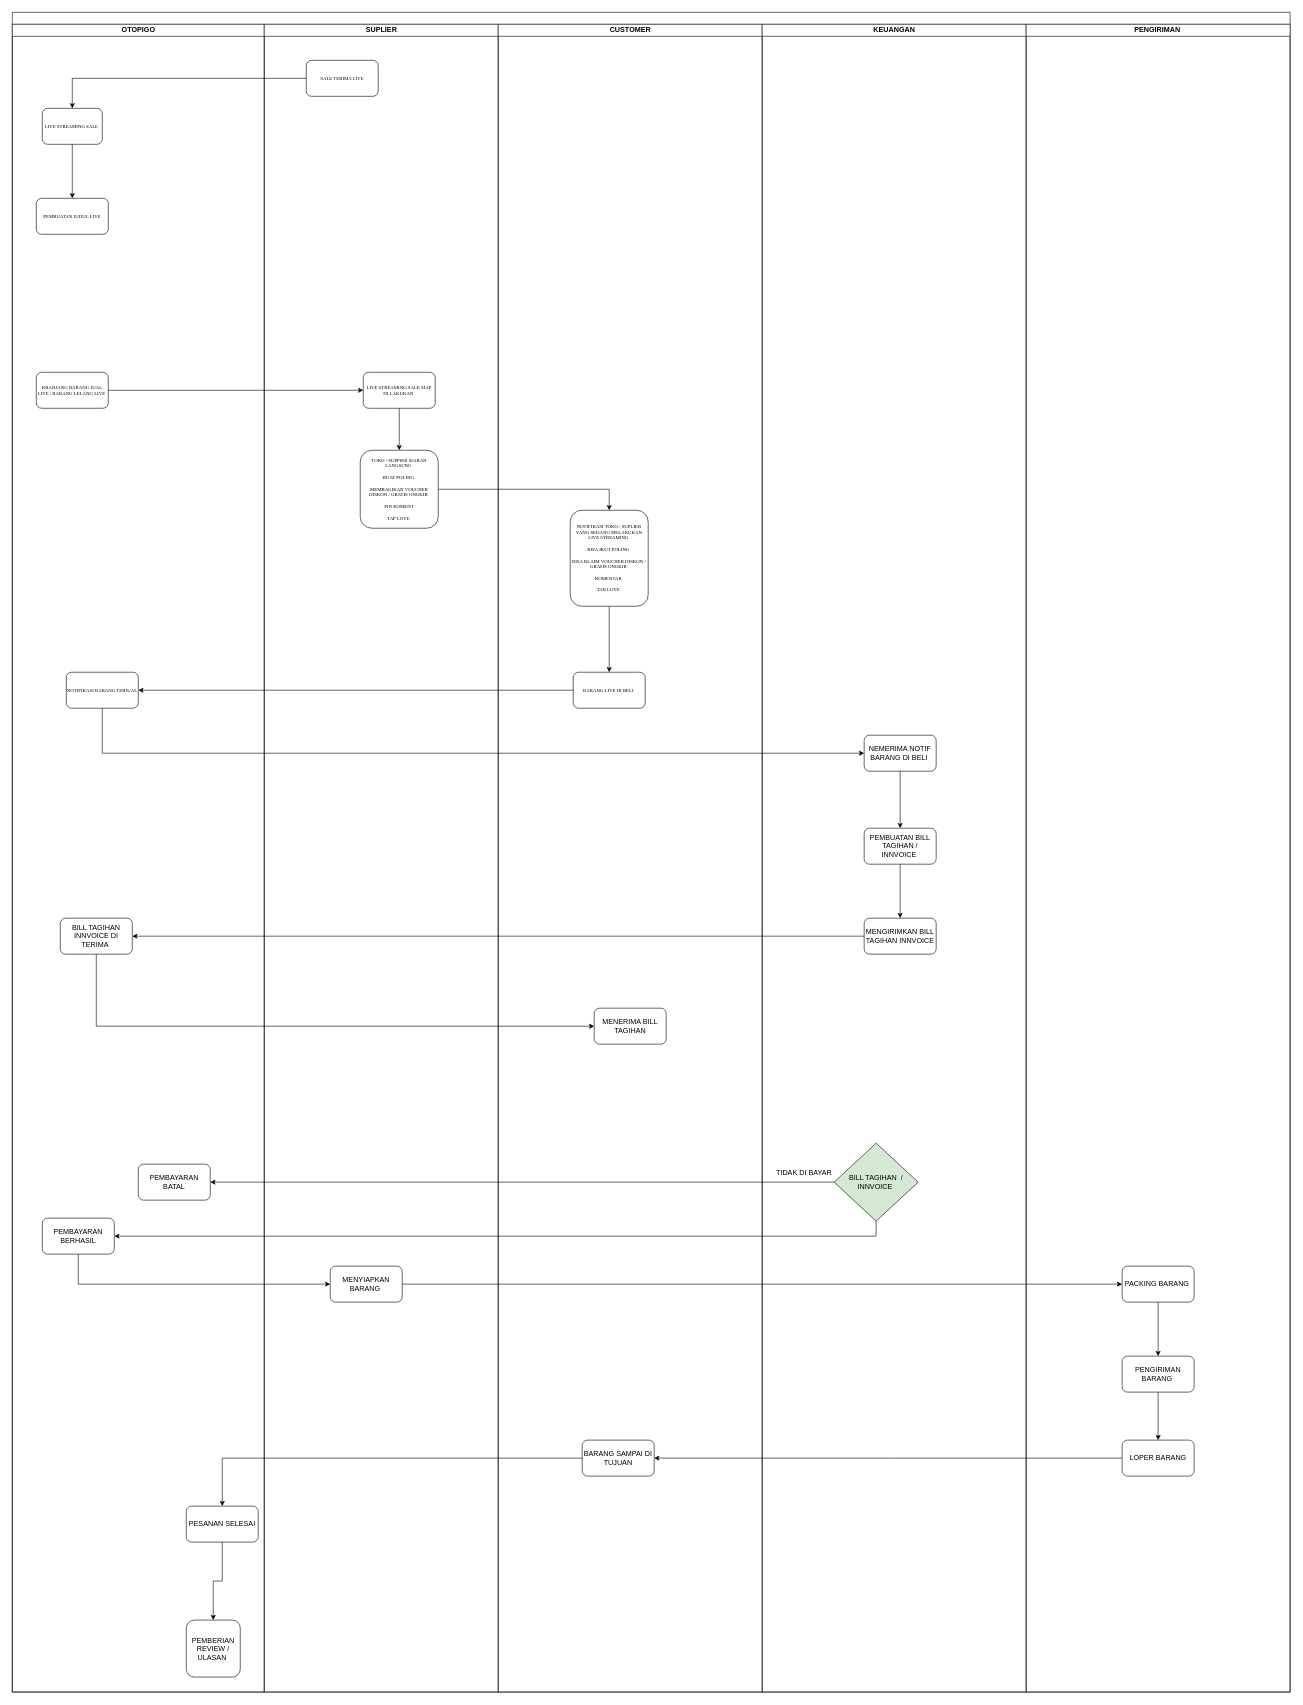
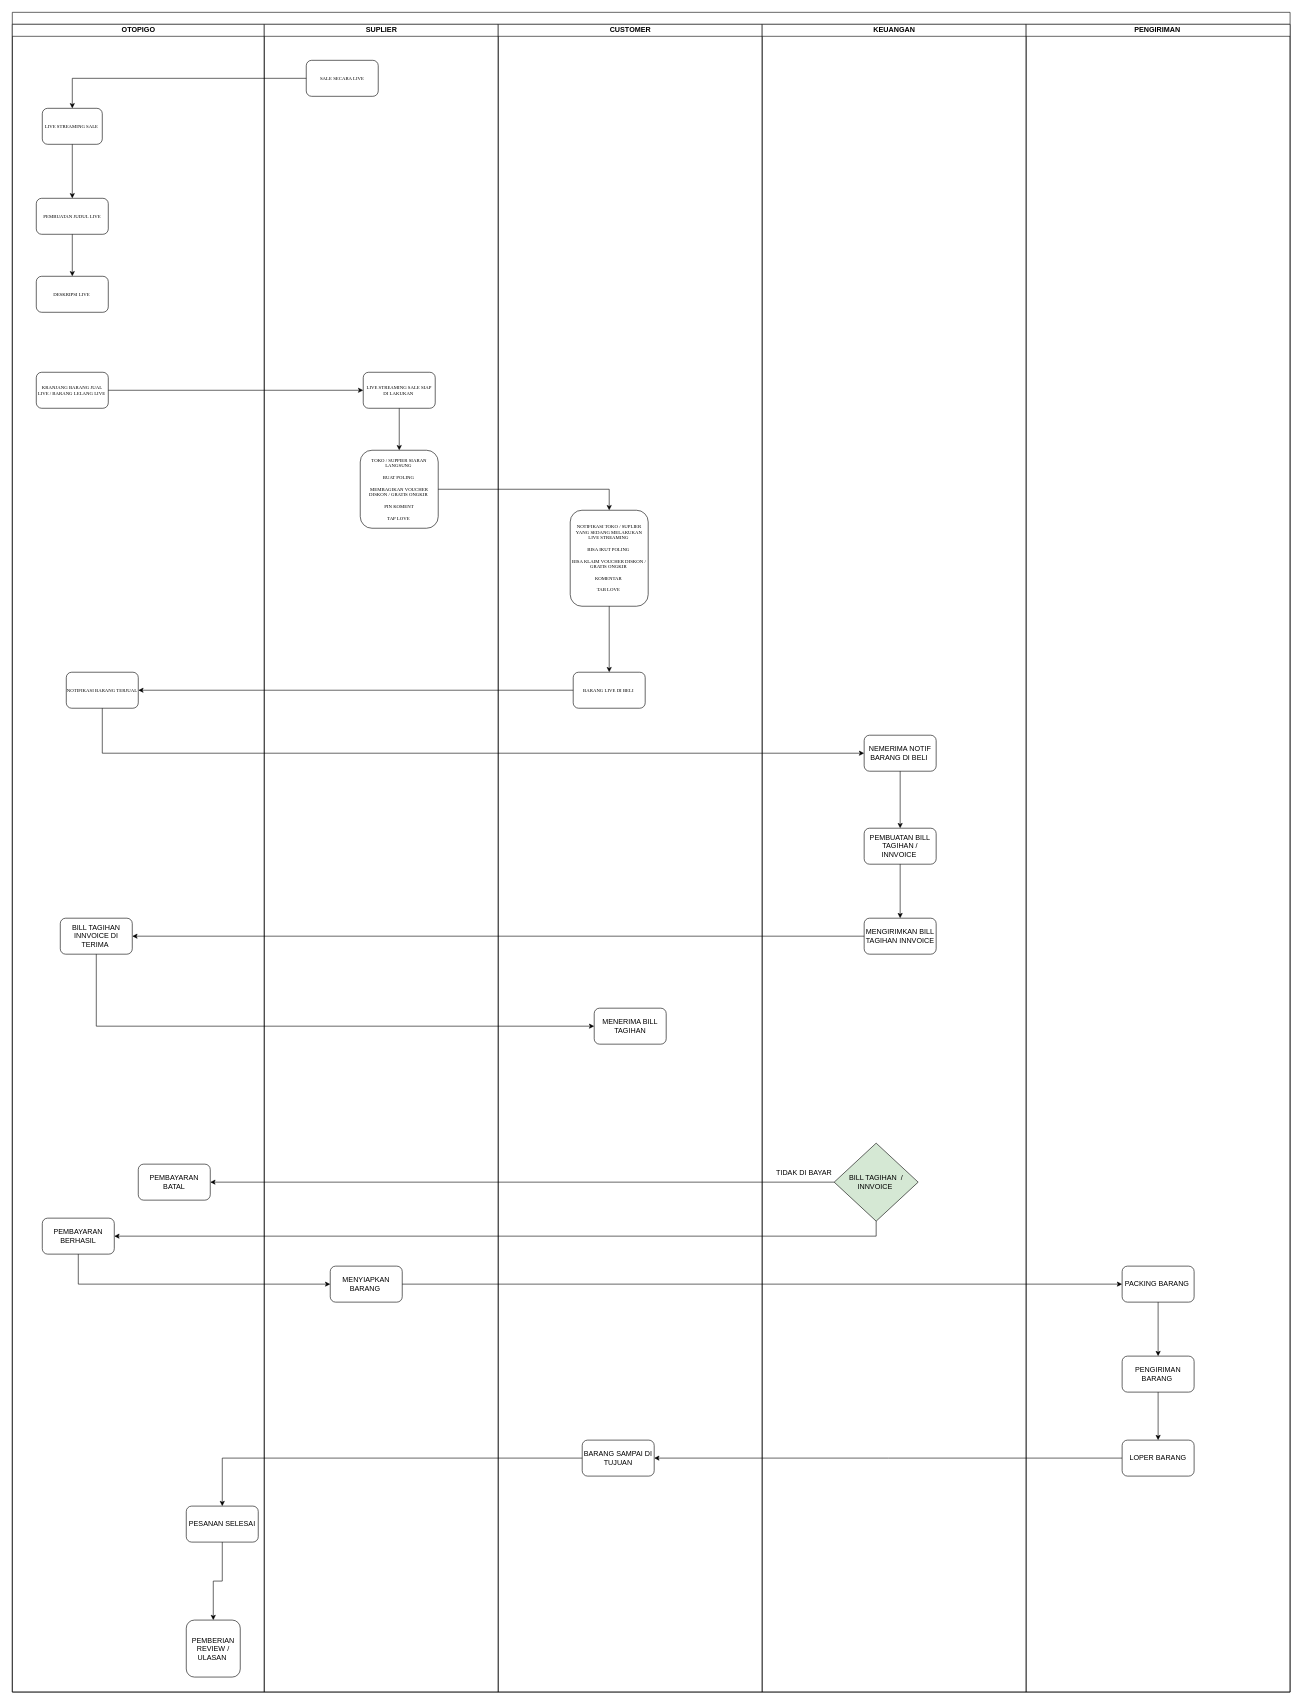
(342, 78) -> (342, 78)
none -> (72, 270)
none -> (72, 294)
